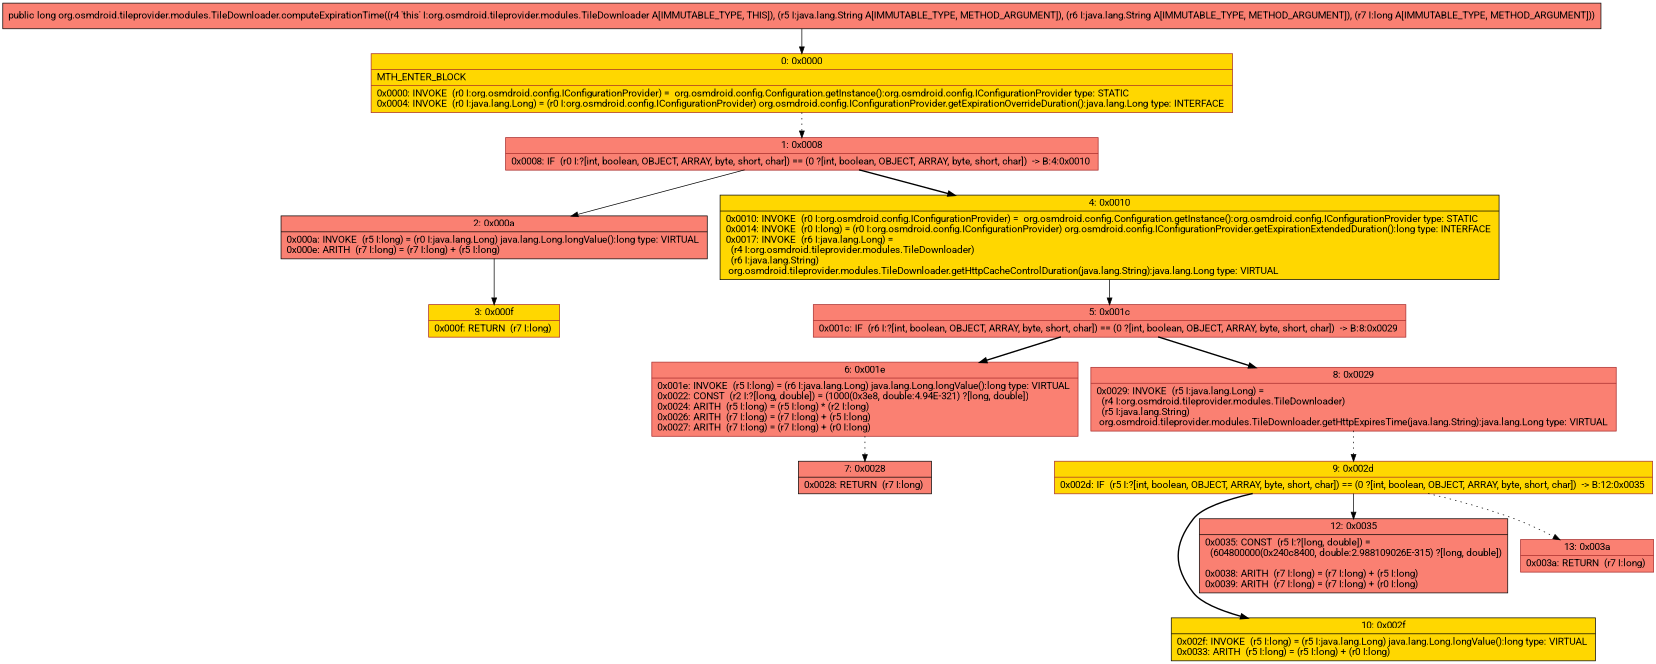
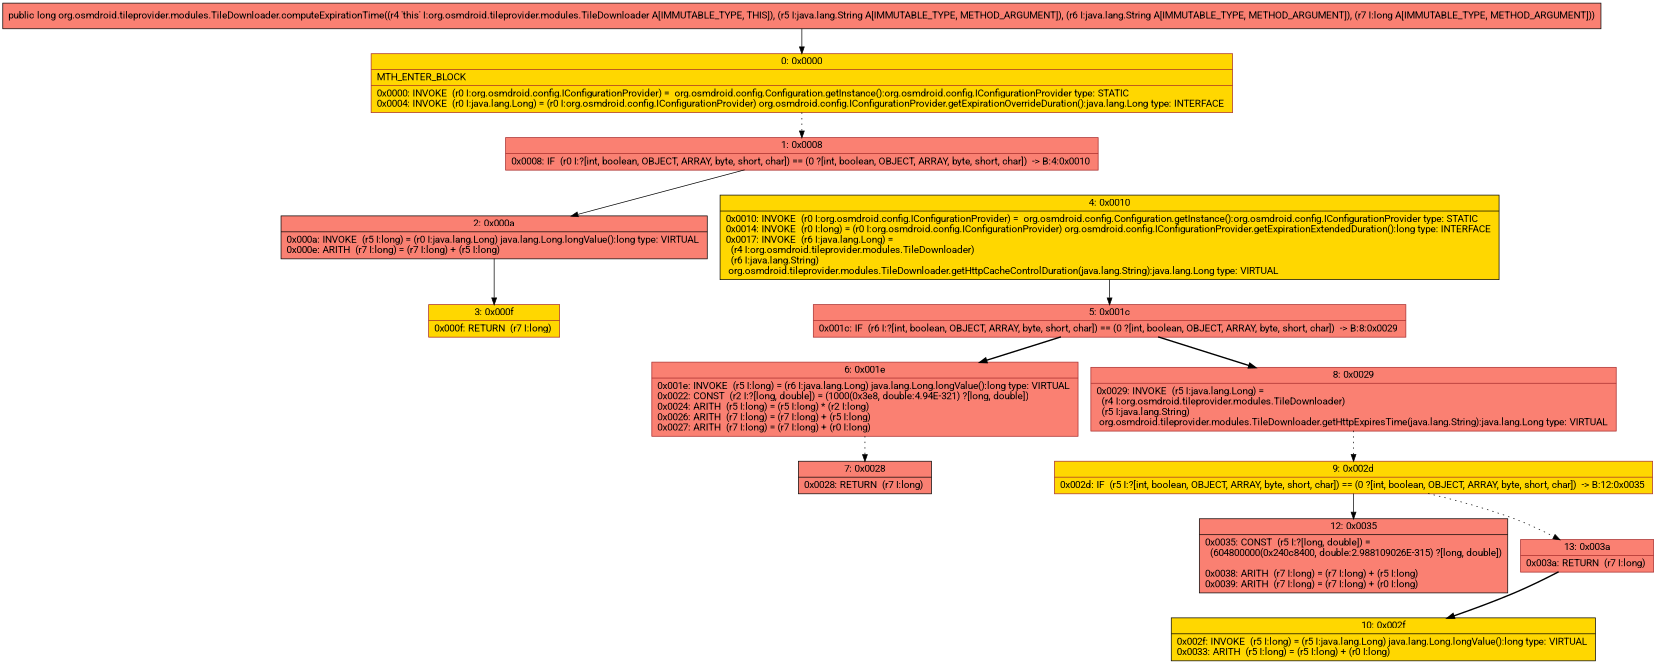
(904, 182) -> none
(1179, 550) -> (1507, 596)
